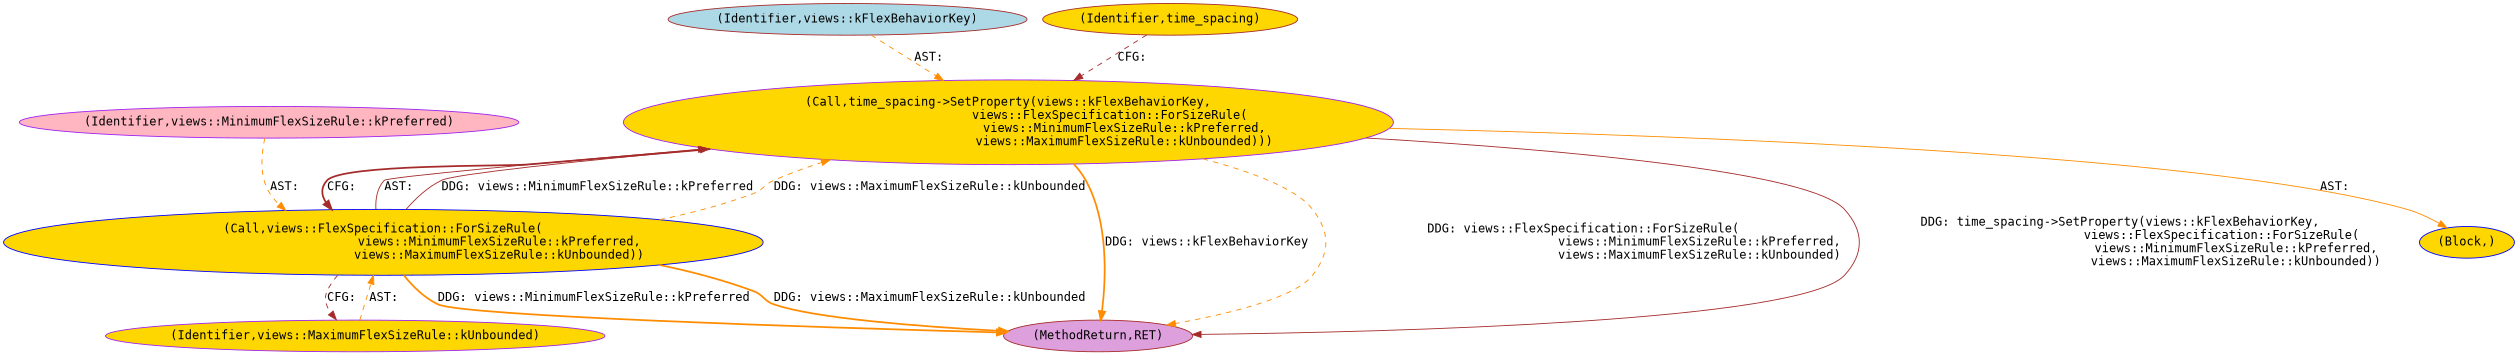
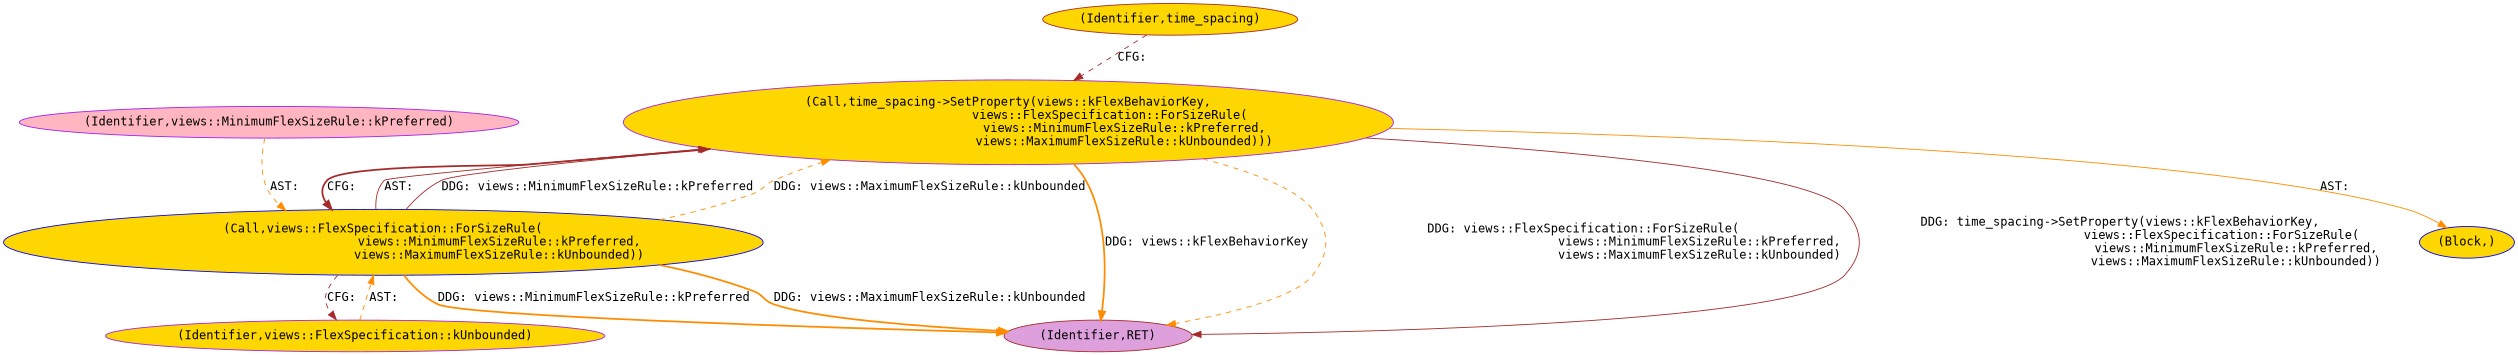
(848, 19) -> none
(355, 336) -> (355, 336)
(1098, 336) -> (1098, 336)
